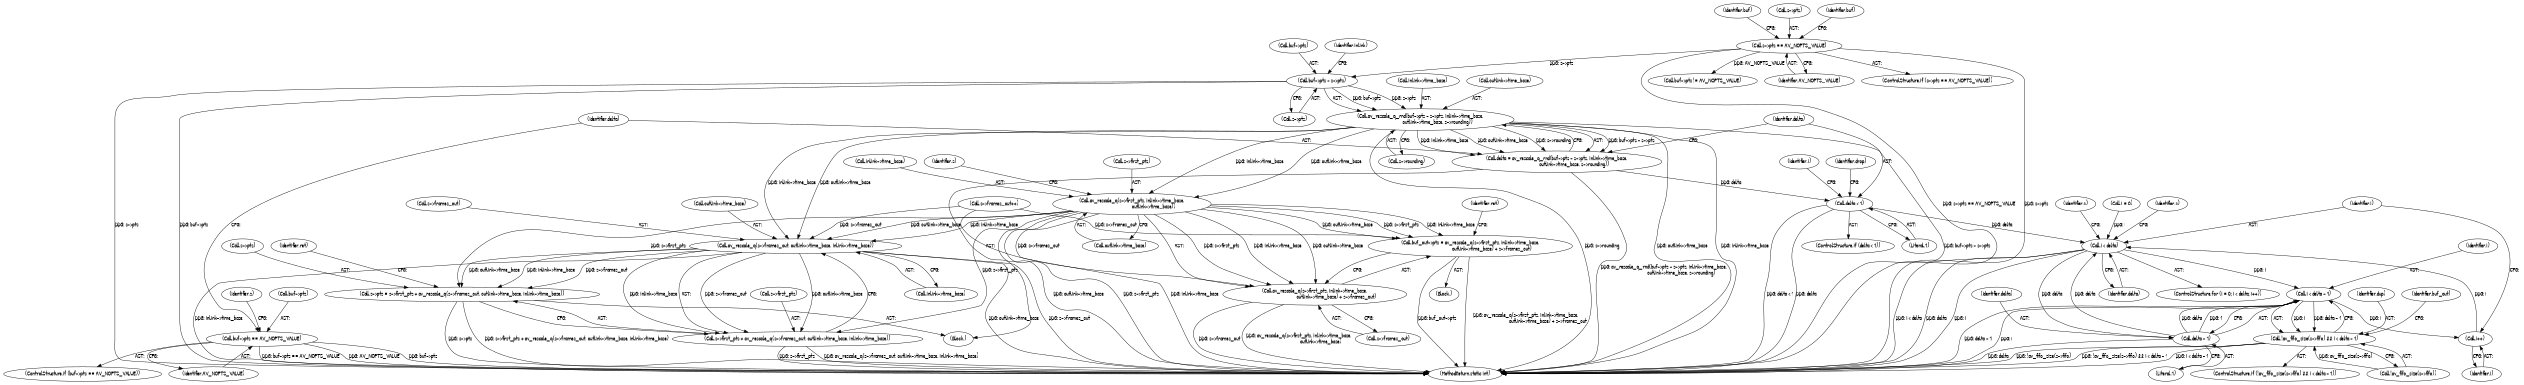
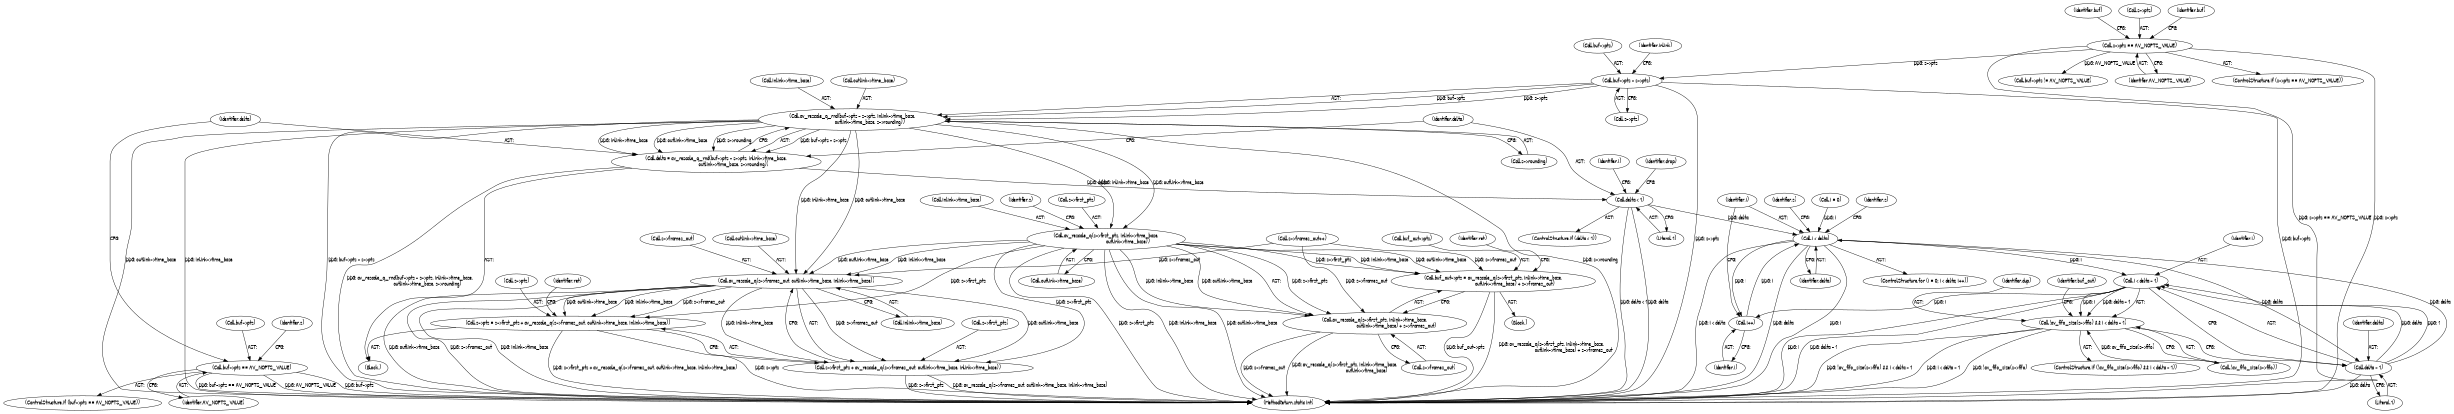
none -> (1412, 239)
none -> (1742, 260)
(2344, 317) -> (2233, 359)
